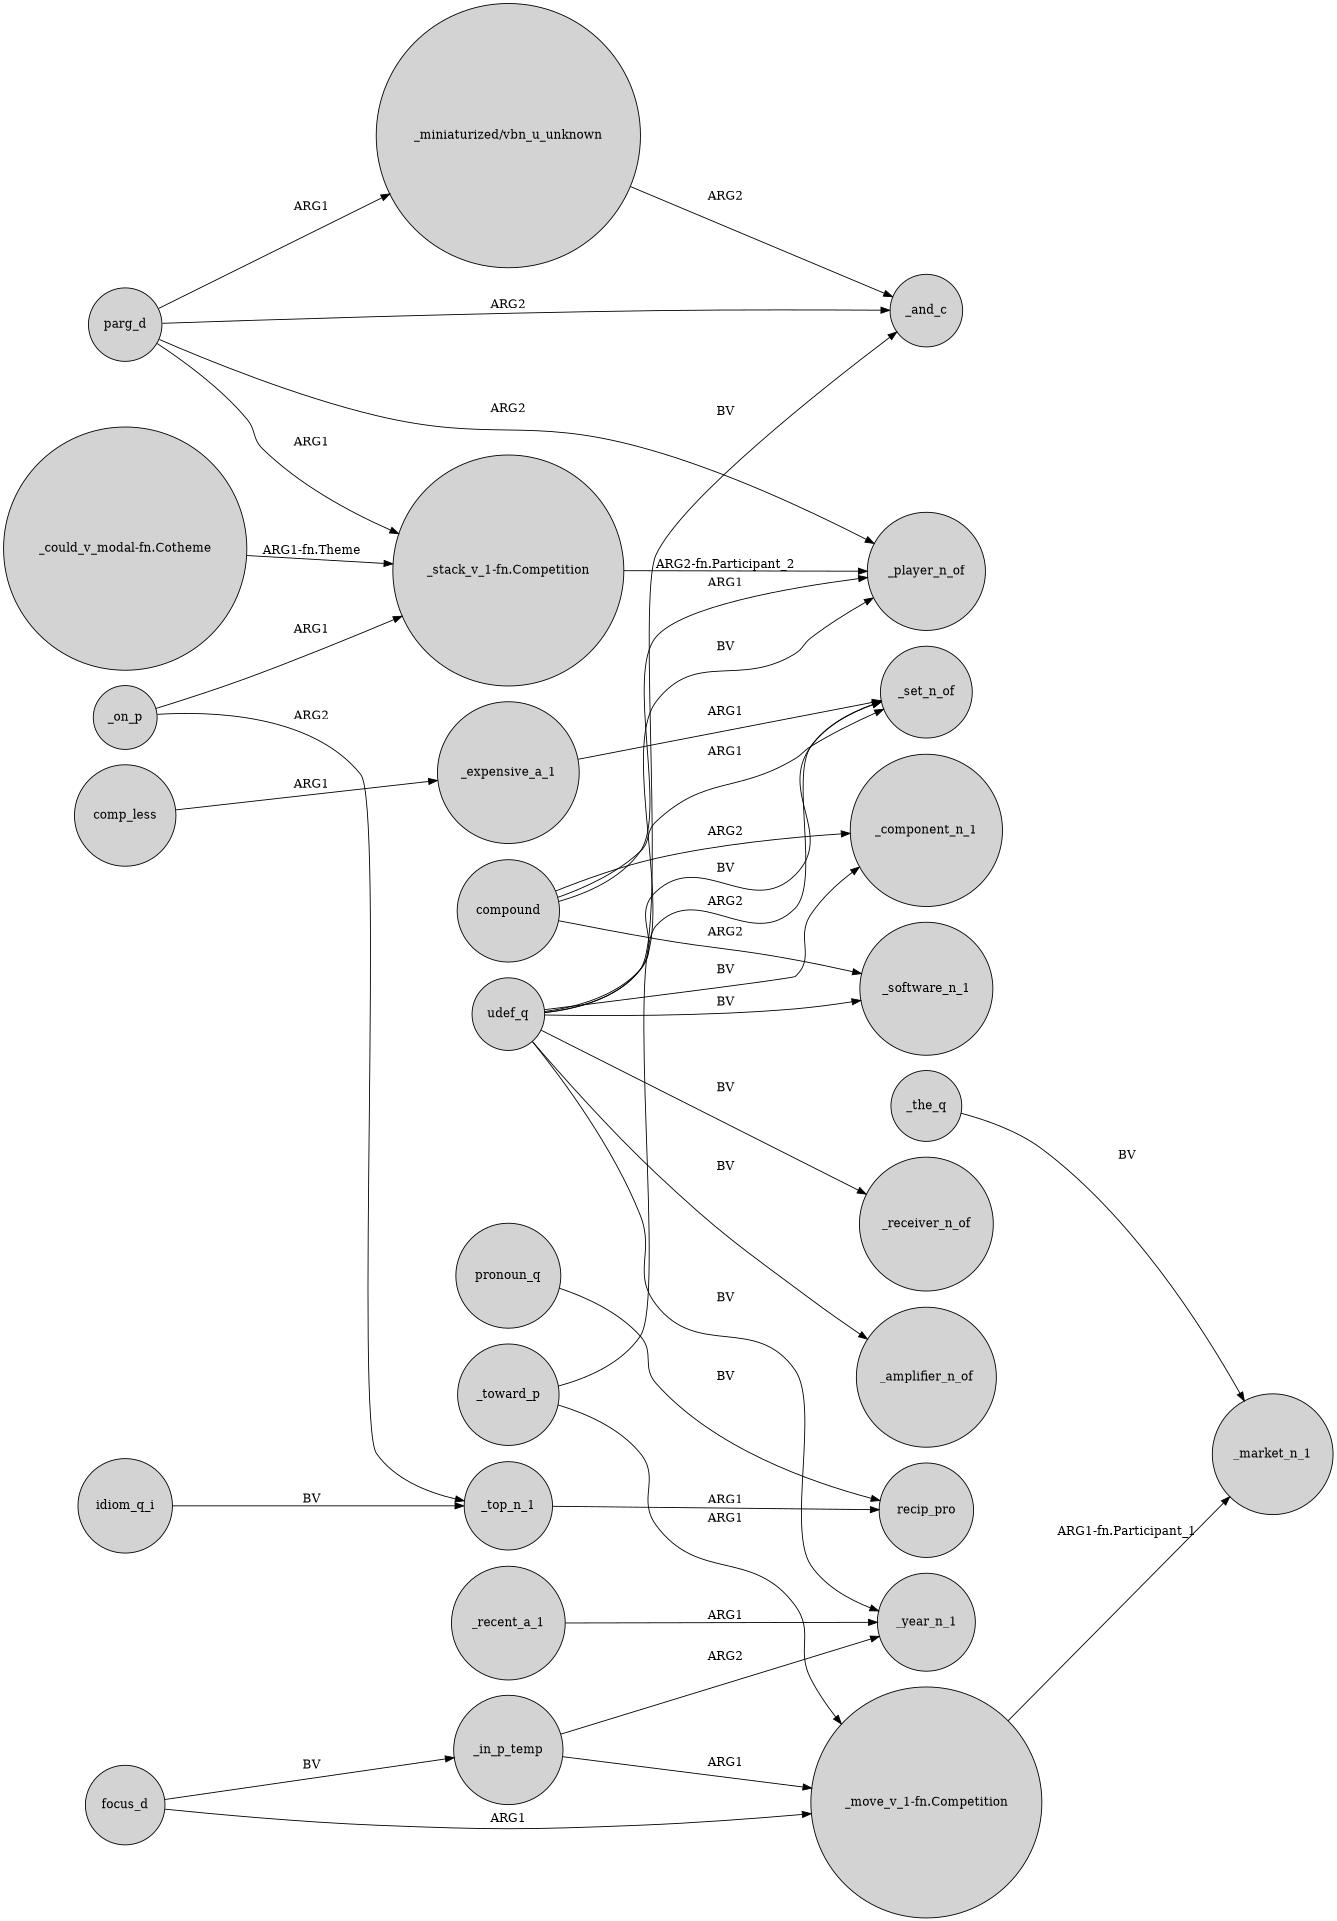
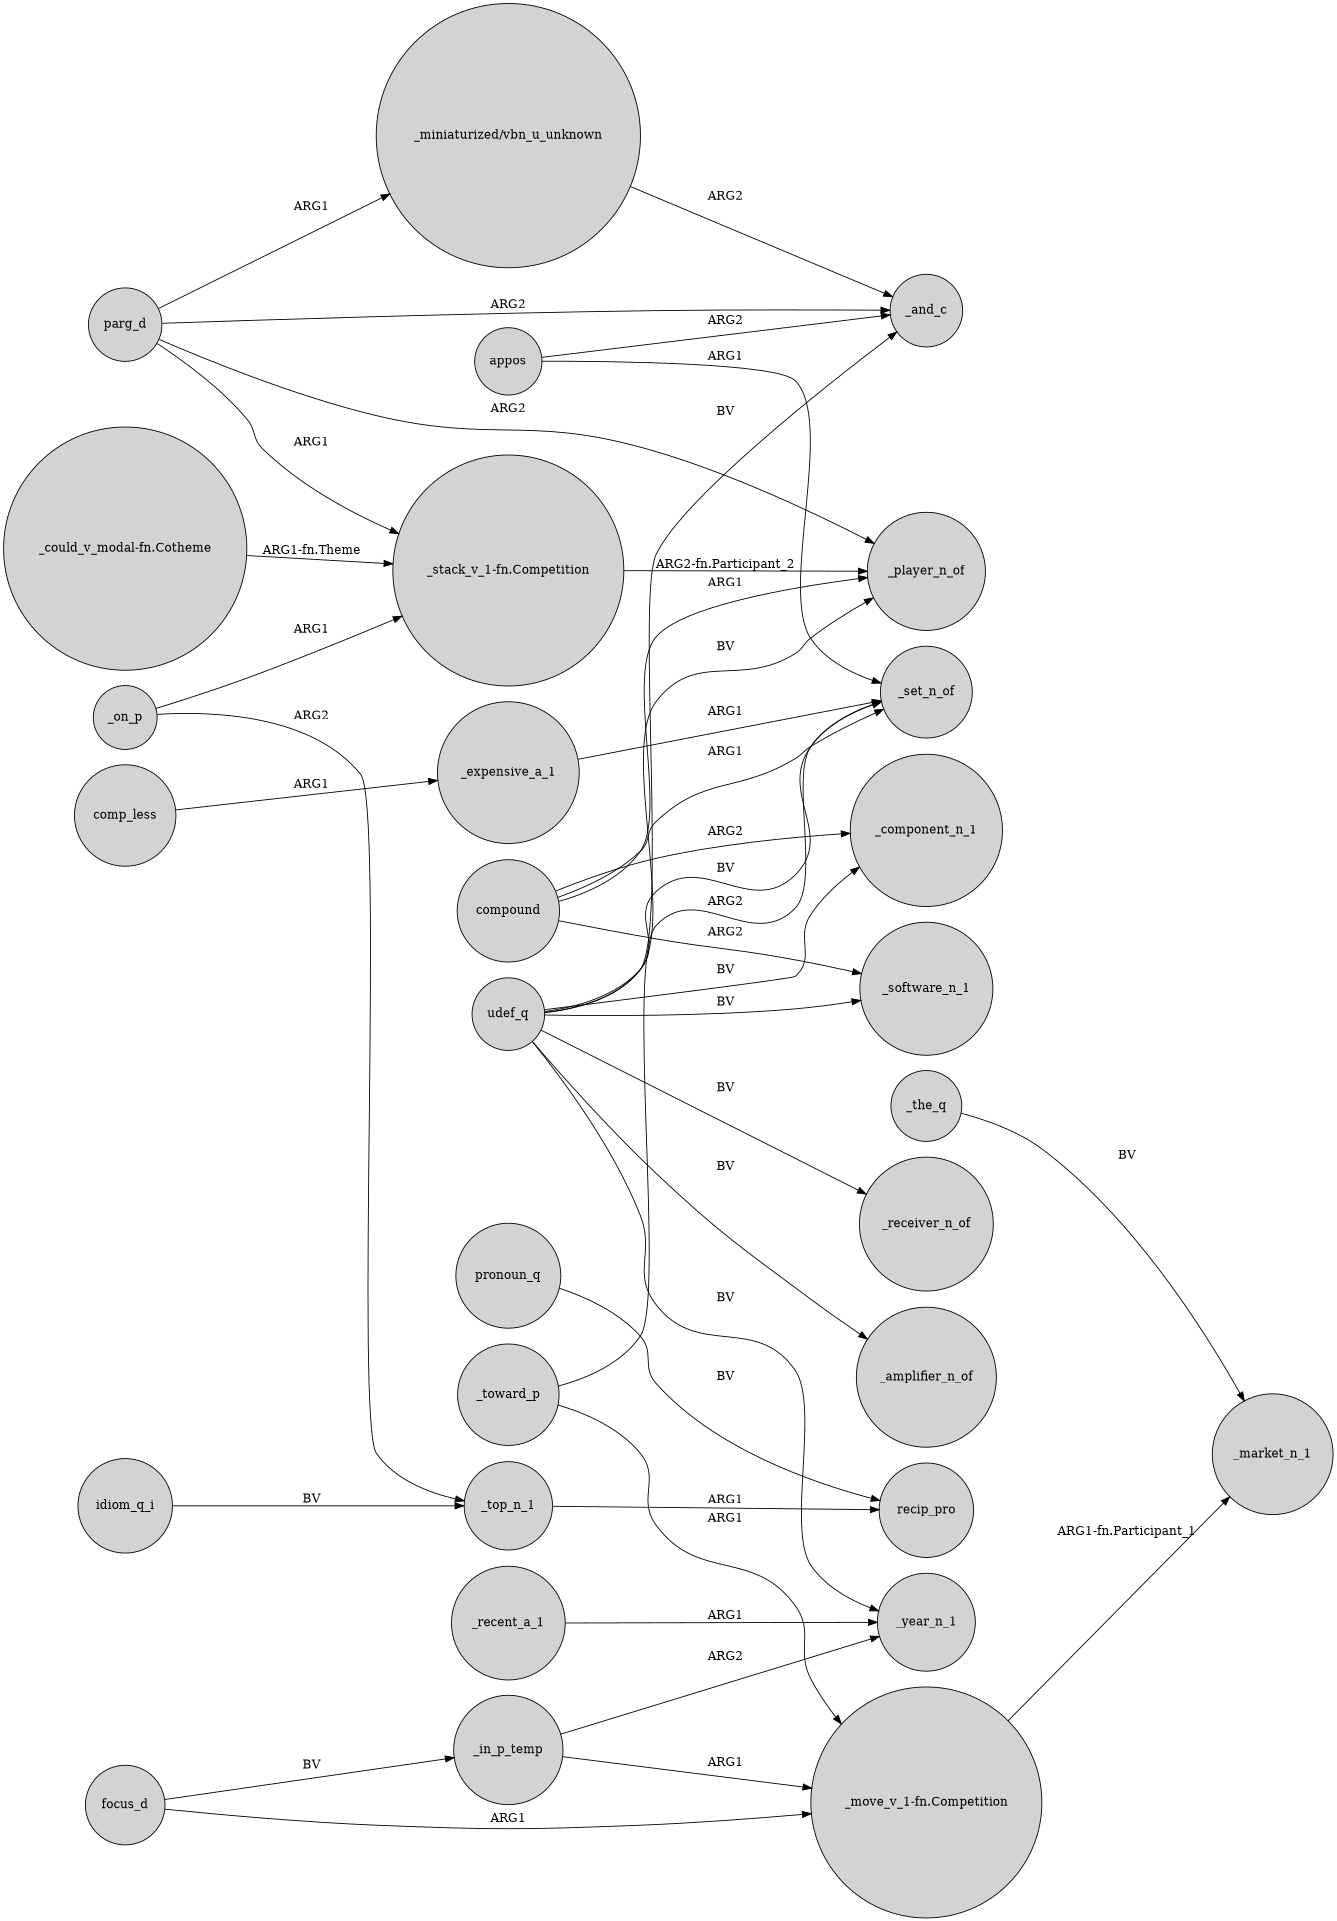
none -> (508, 361)
